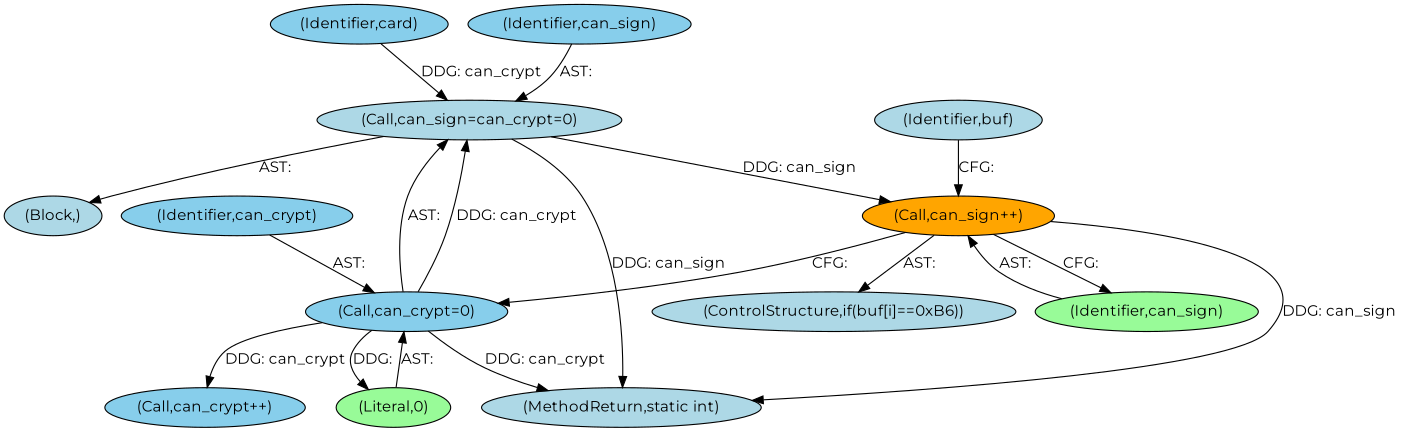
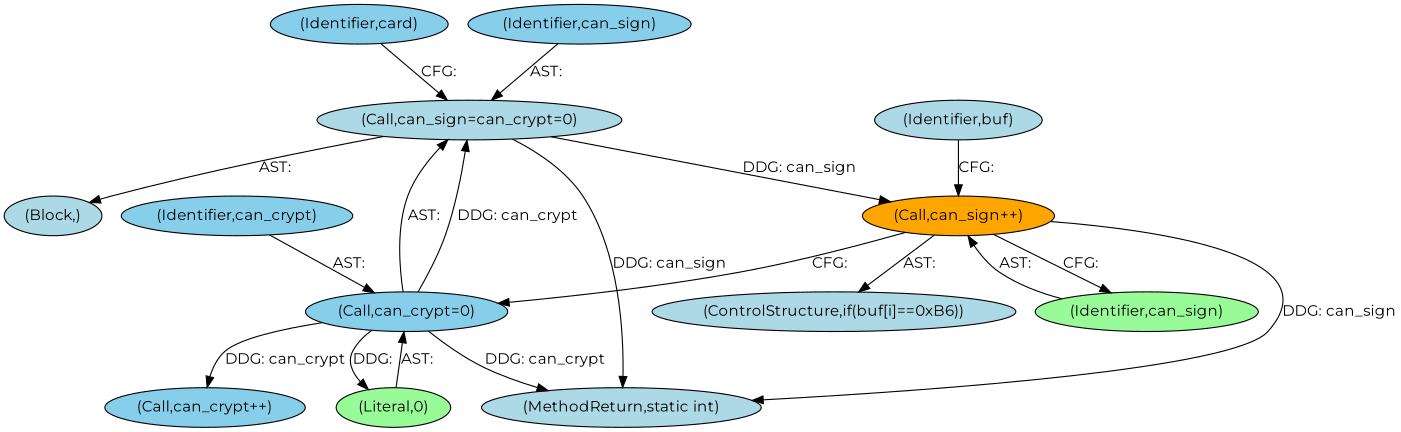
(482, 72) -> (441, 72)
